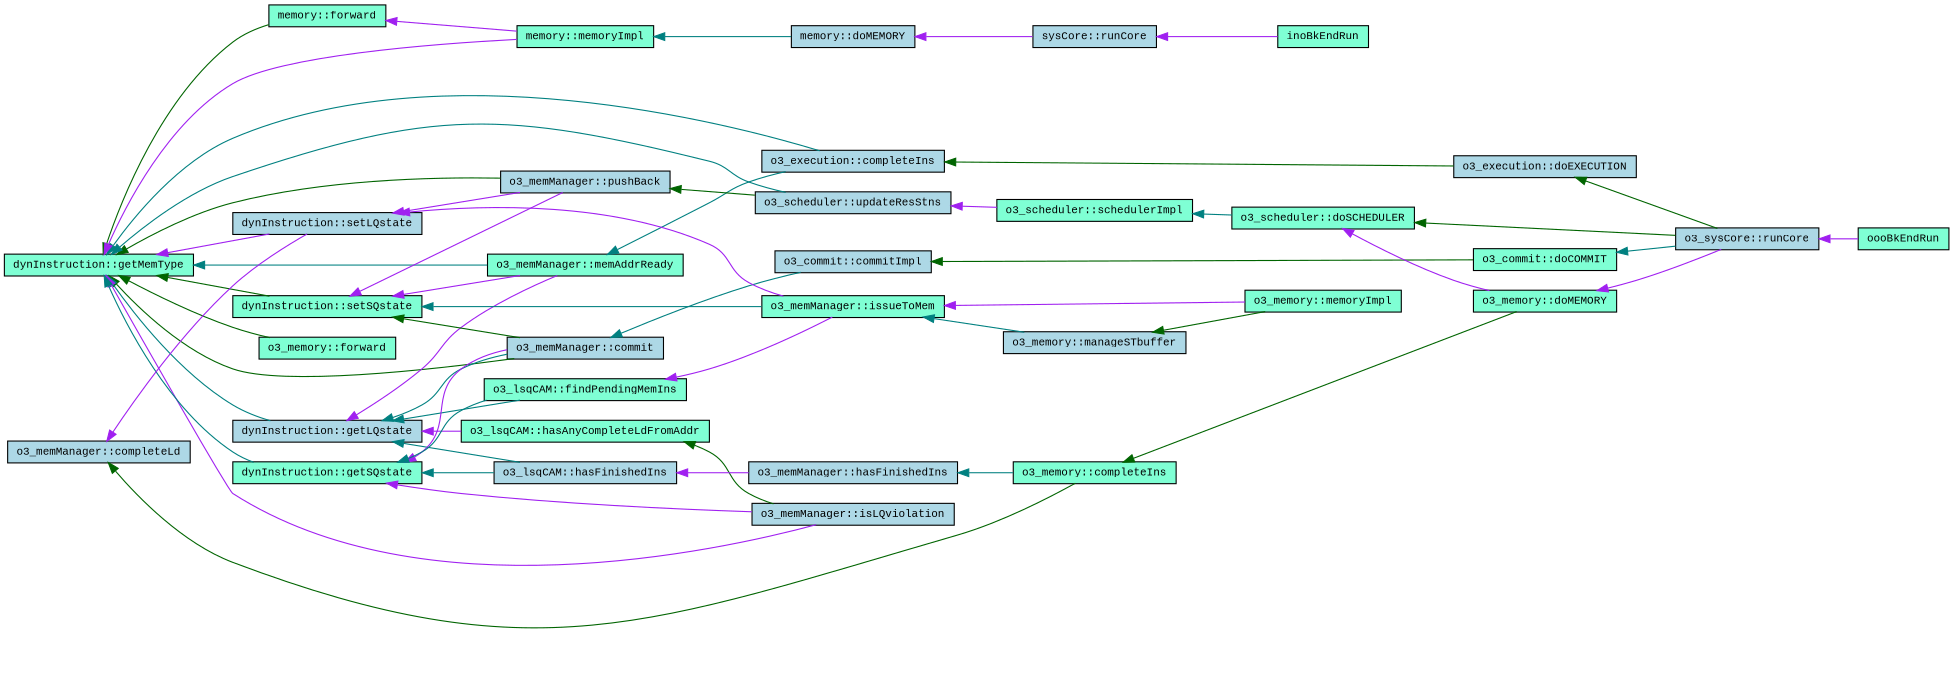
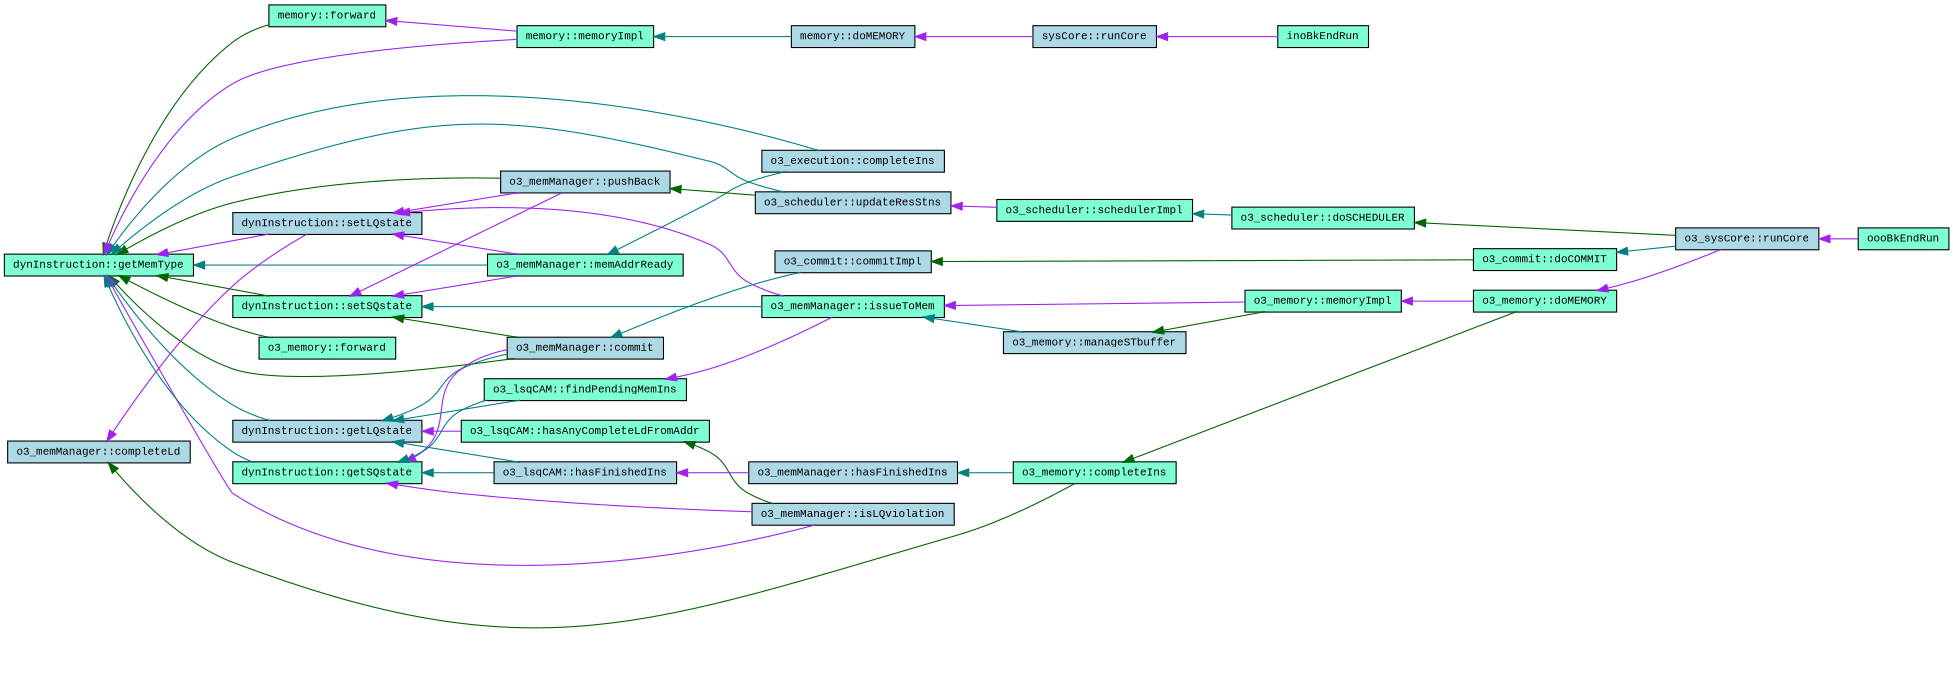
(1545, 167) -> none
(1419, 267) -> (1443, 301)
(451, 337) -> (468, 246)
